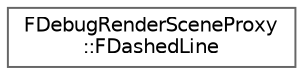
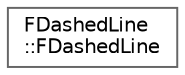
(152, 37) -> (93, 37)
